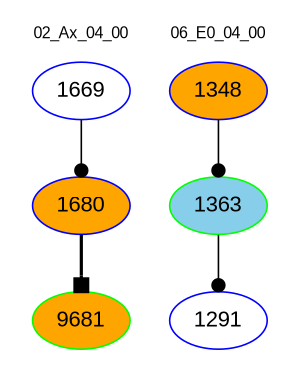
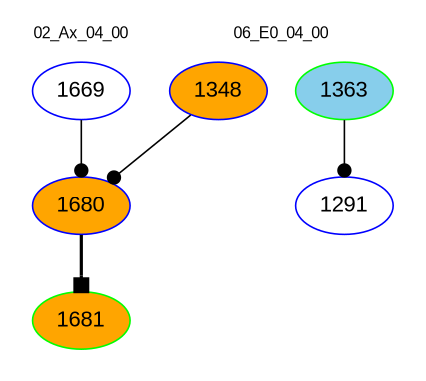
(218, 142) -> (167, 134)
(81, 320) -> (81, 320)
